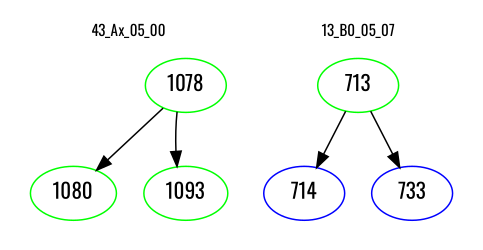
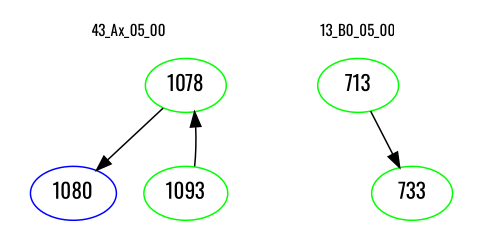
(358, 32) -> (358, 32)
(176, 132) -> (196, 147)
(73, 193) -> (73, 193)
(304, 193) -> none
(412, 193) -> (412, 193)
